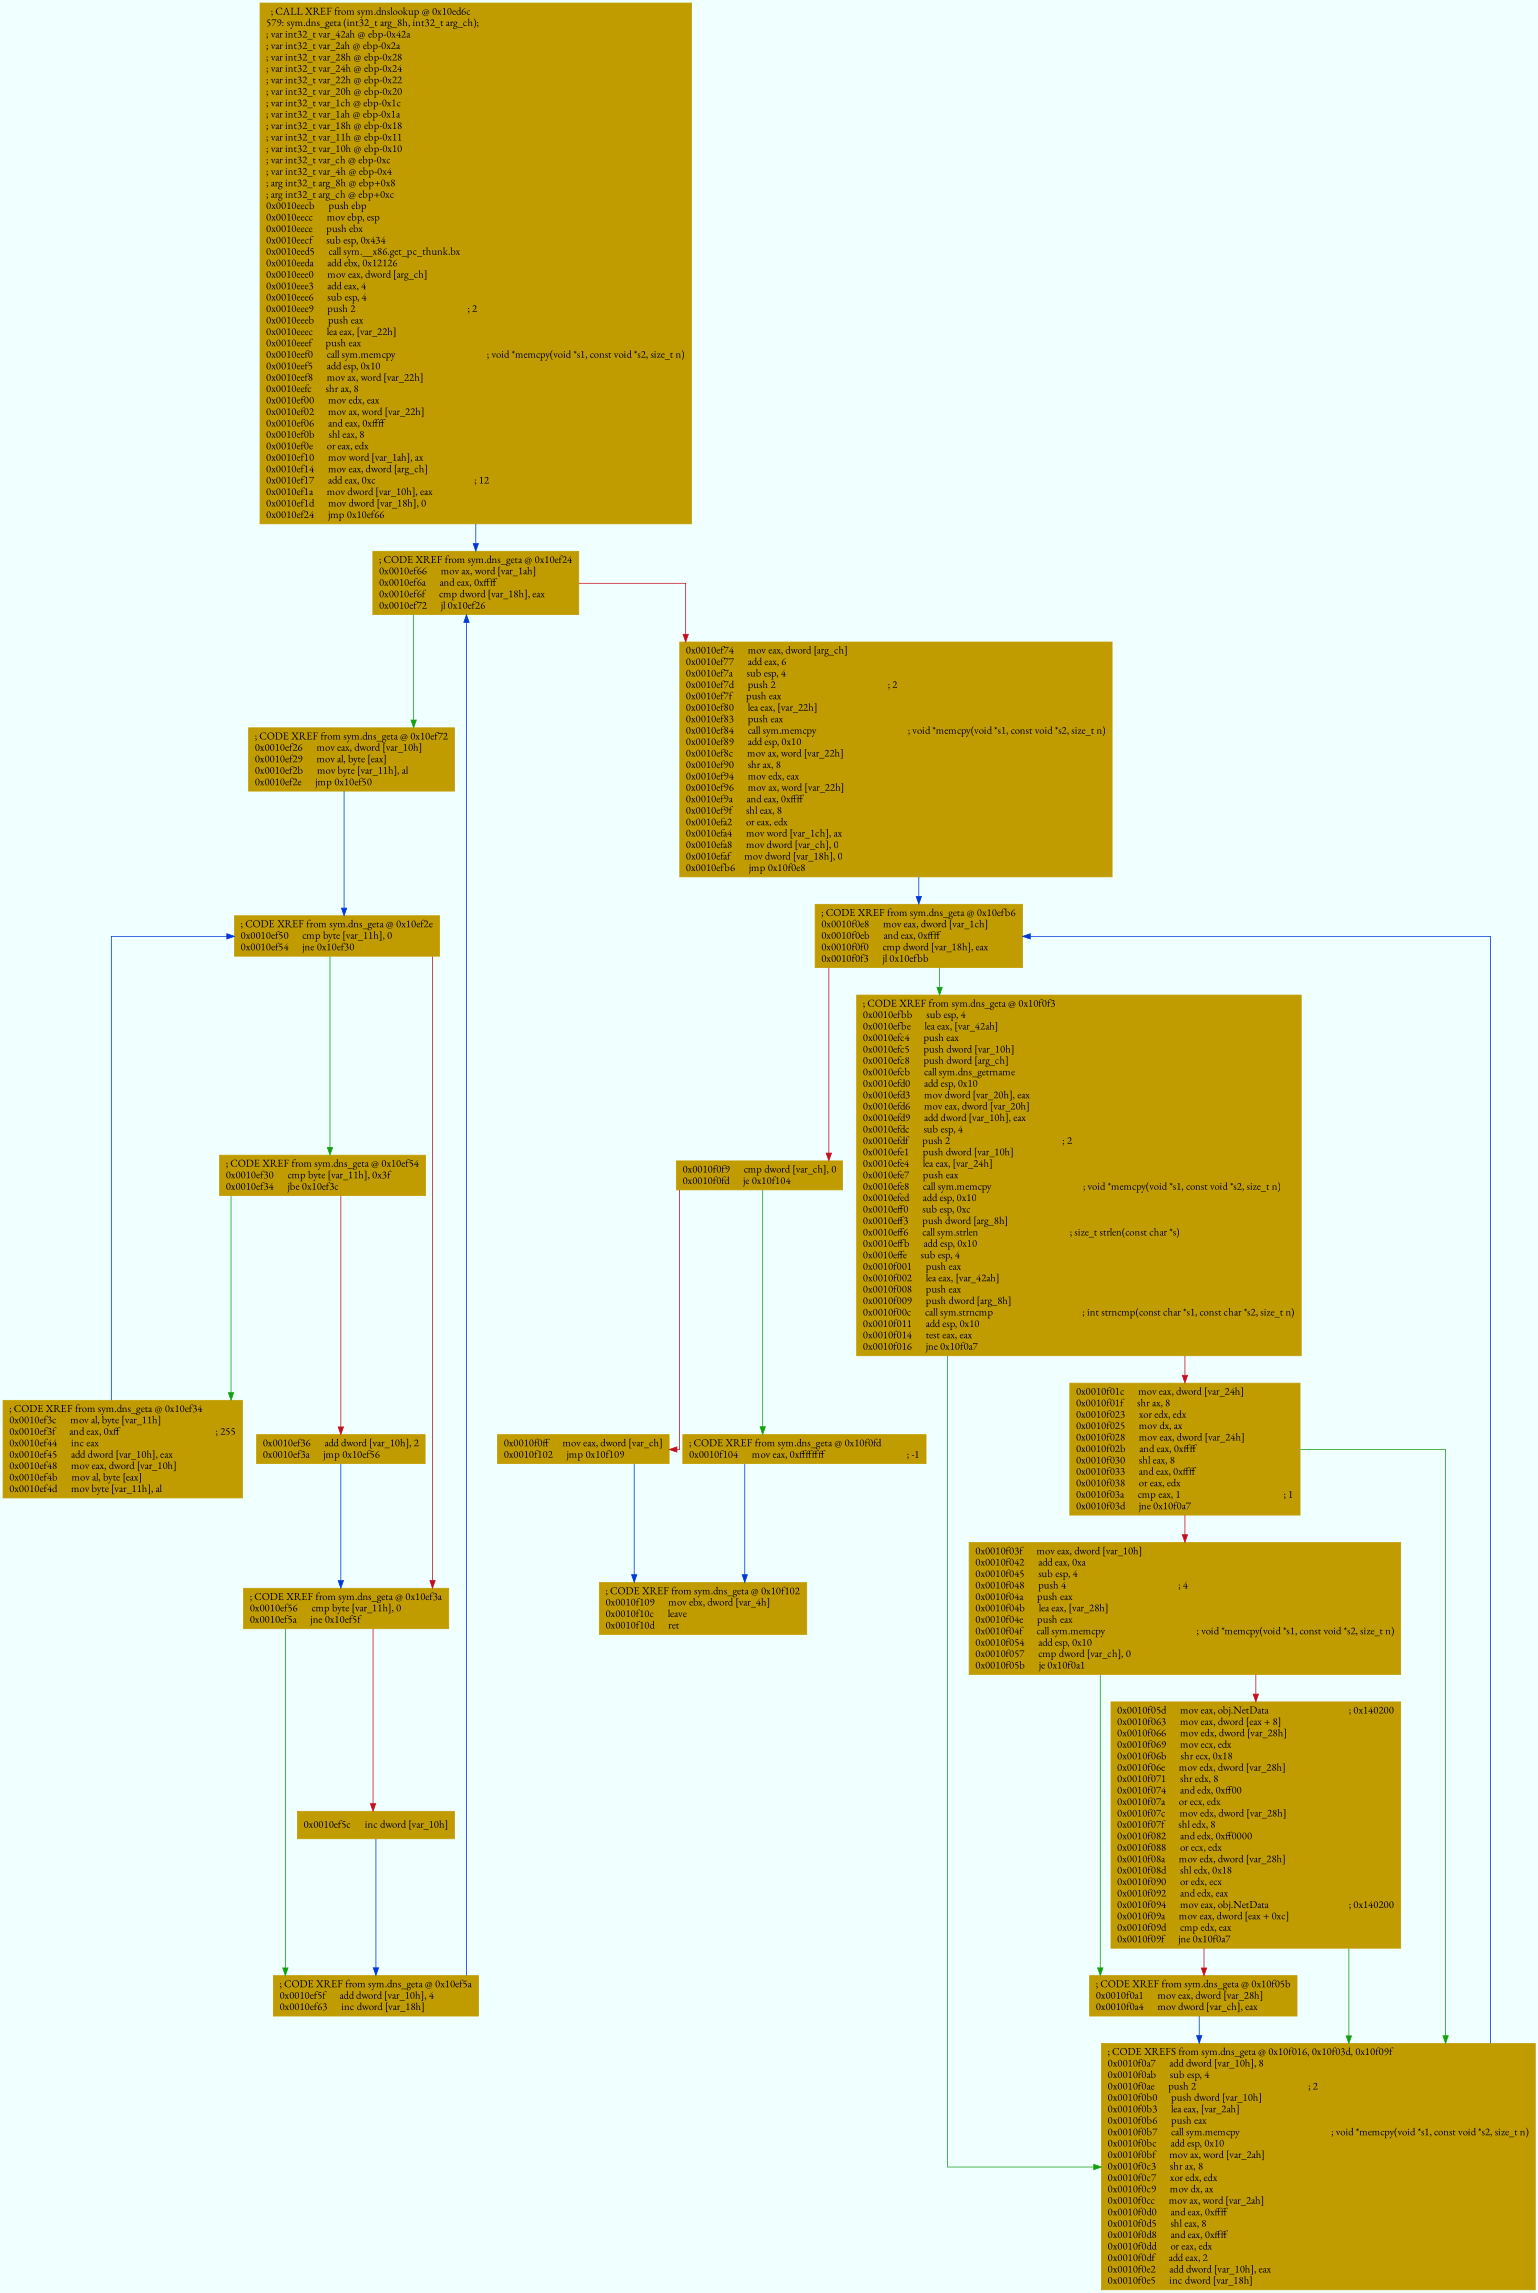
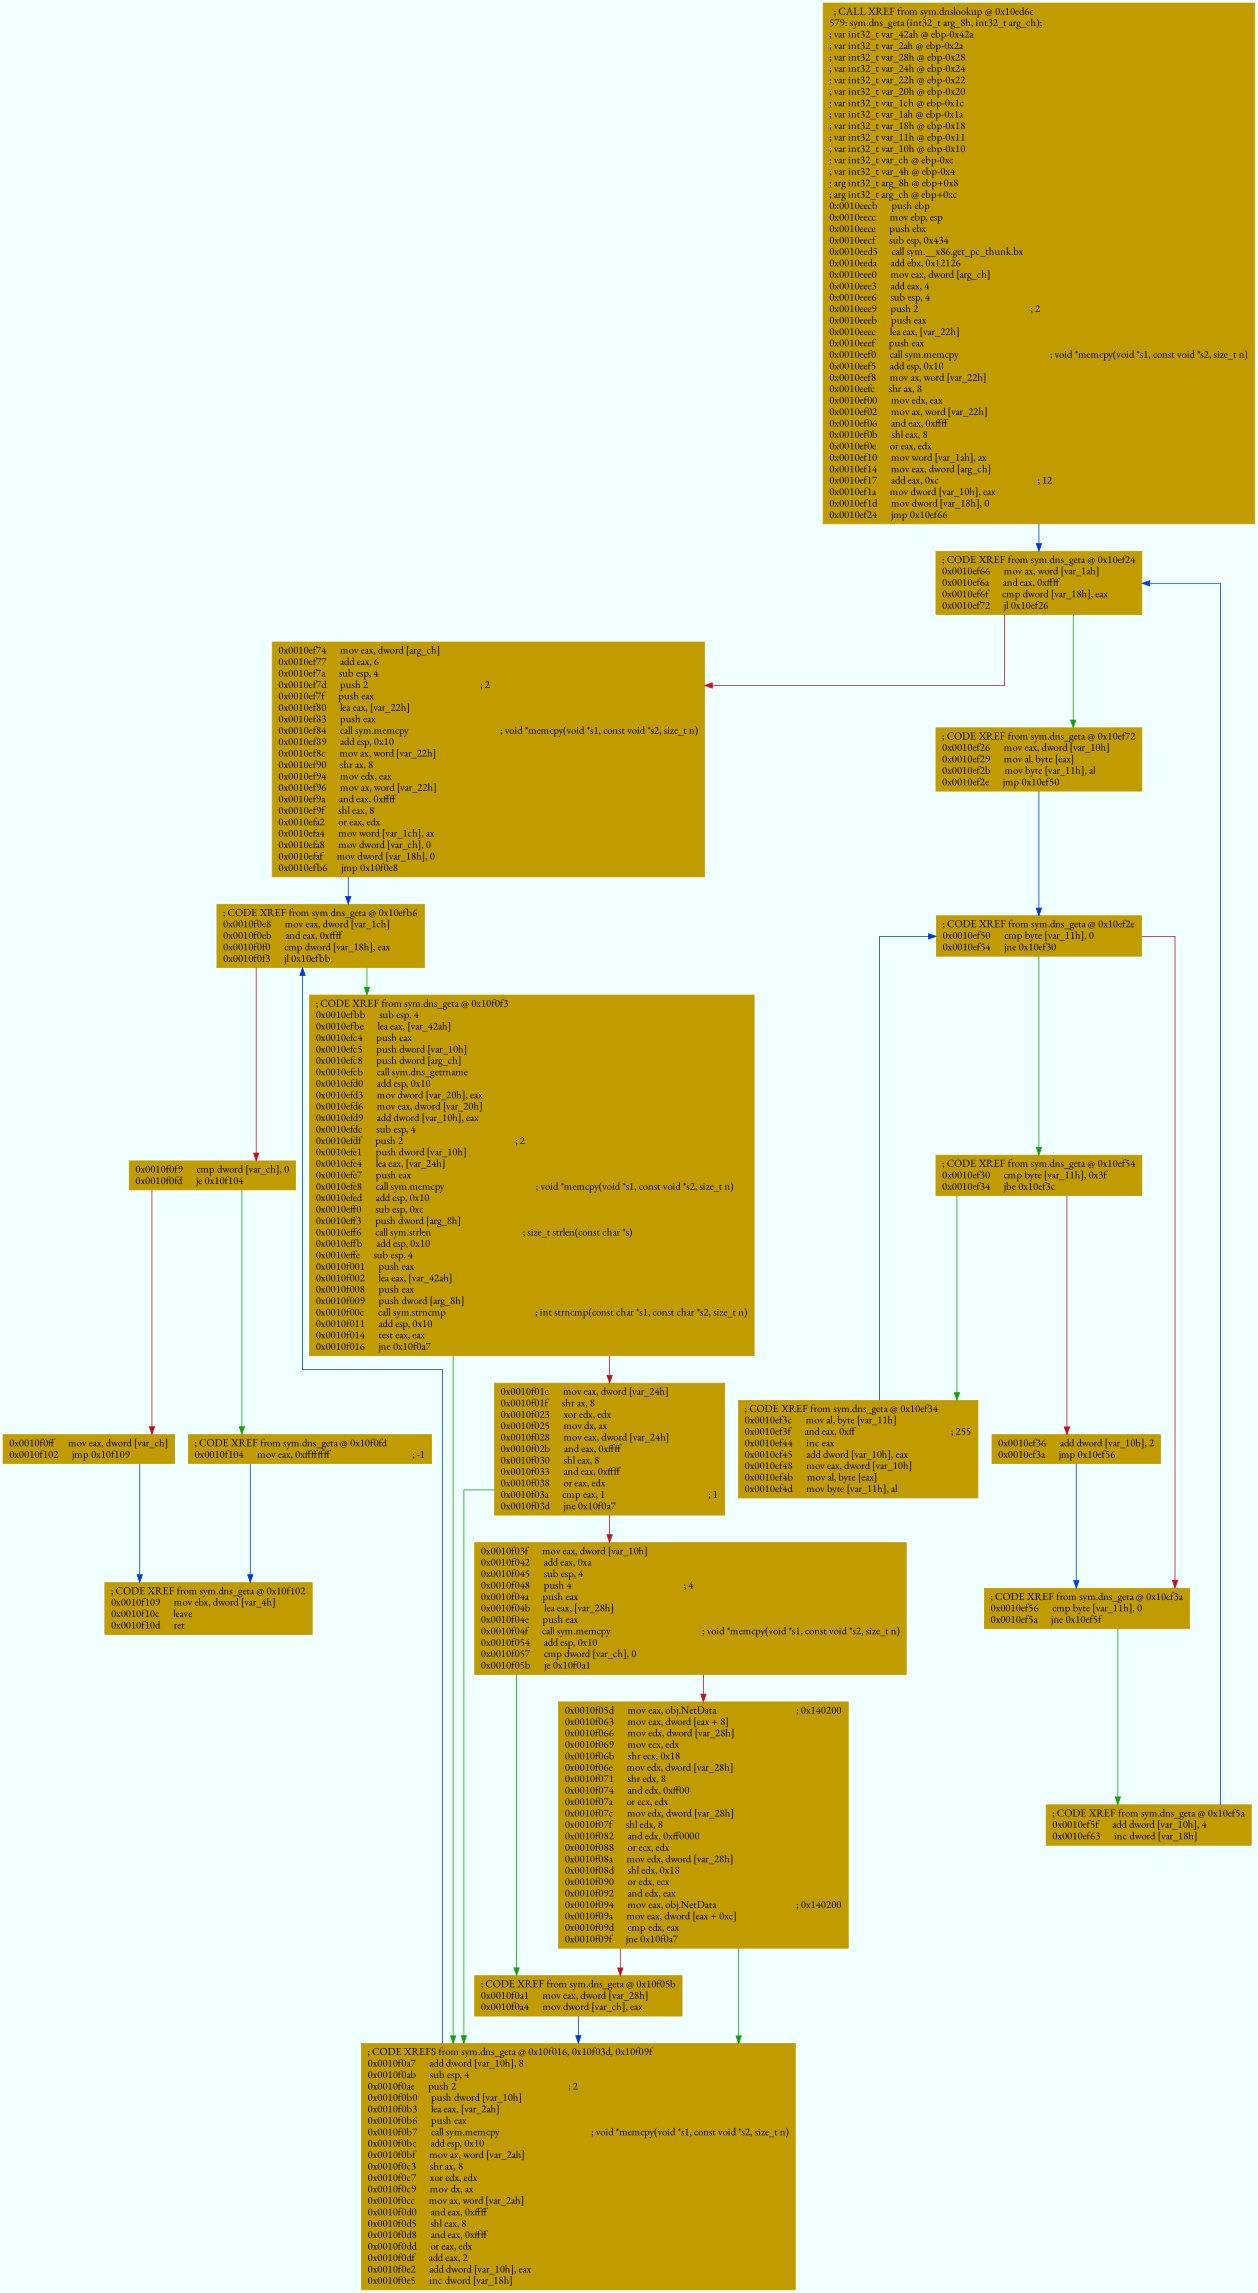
(376, 1825) -> none
